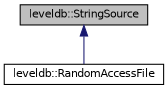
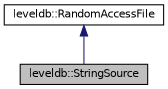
(84, 50) -> (84, 50)
